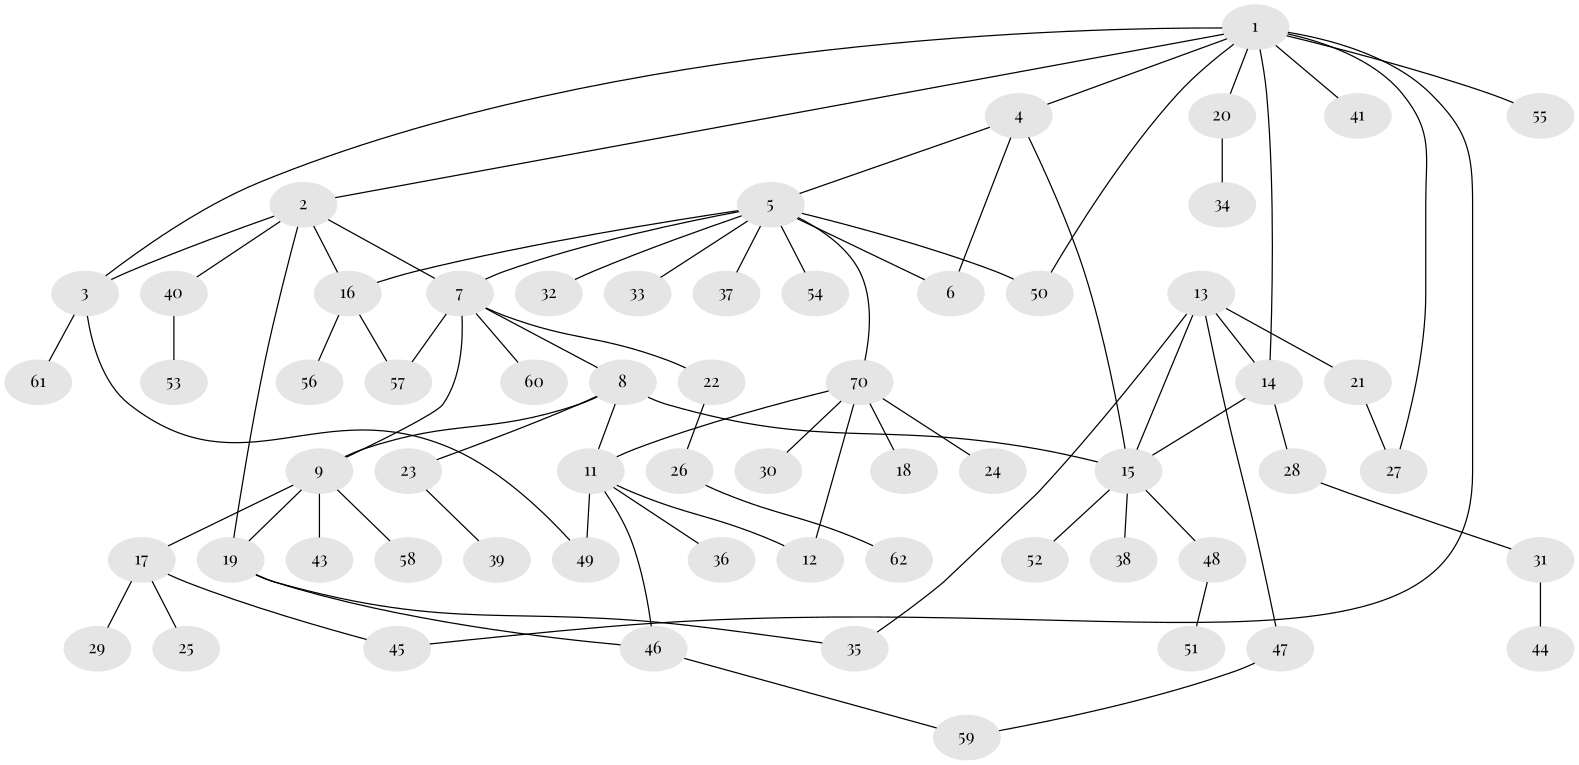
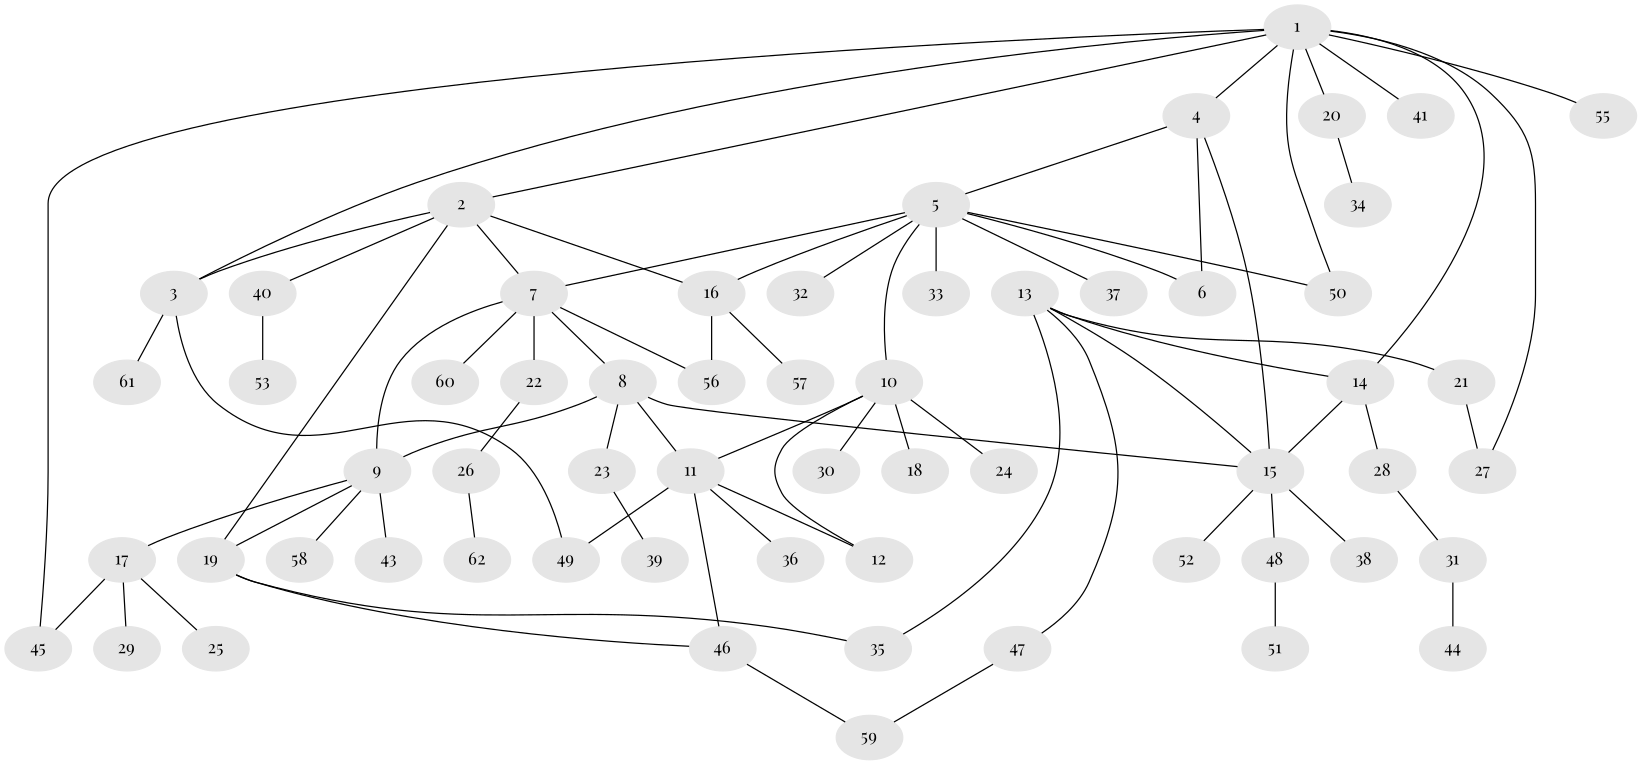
(815, 294) -> none
(429, 338) -> (623, 338)
(860, 382) -> (889, 382)
